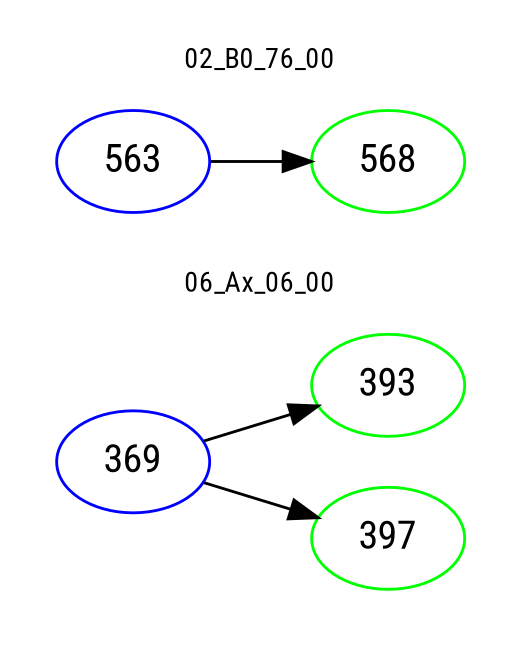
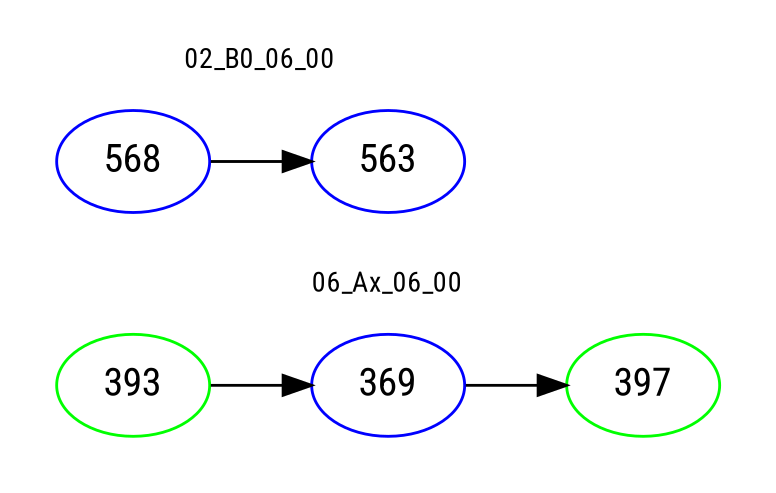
(261, 61) -> (261, 61)
(247, 162) -> (247, 162)
(388, 162) -> (133, 162)
(247, 428) -> (247, 385)
